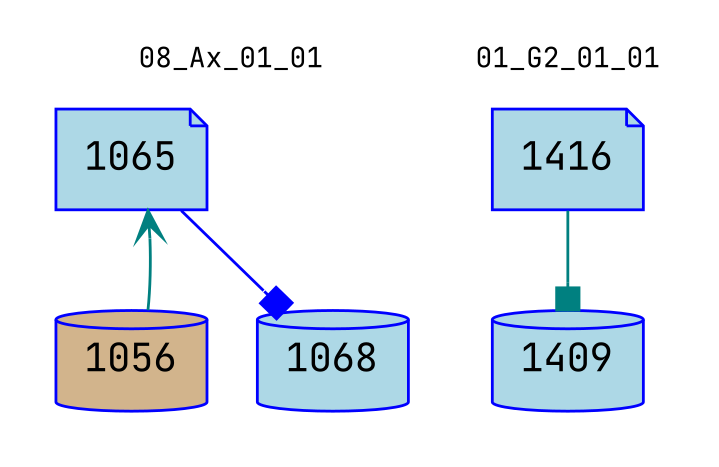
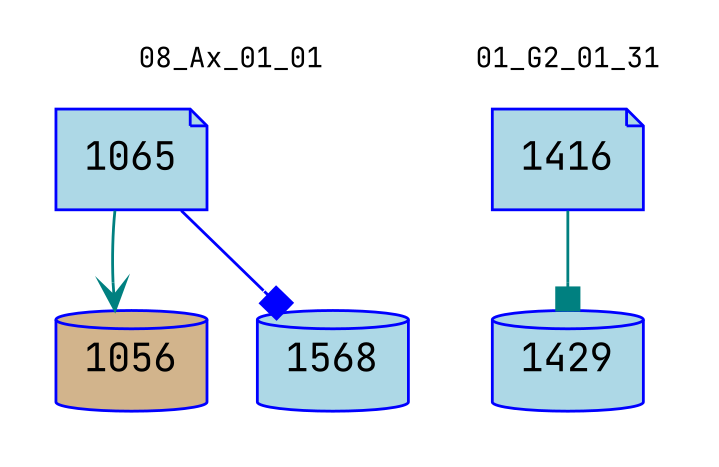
(569, 60) -> (569, 60)
(150, 274) -> (113, 246)
(333, 361) -> (333, 361)
(568, 361) -> (568, 361)
